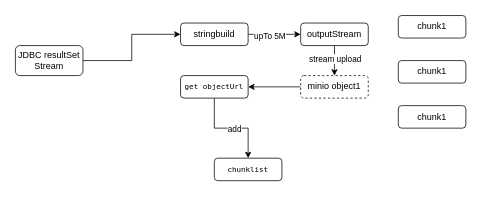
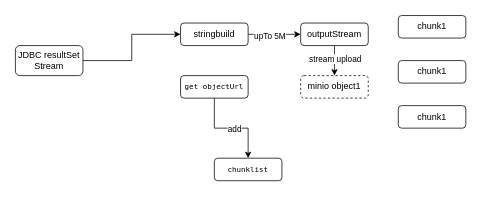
(254, 87) -> none
